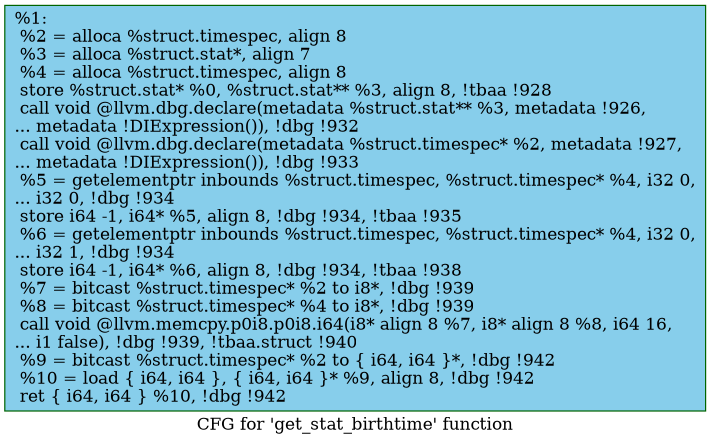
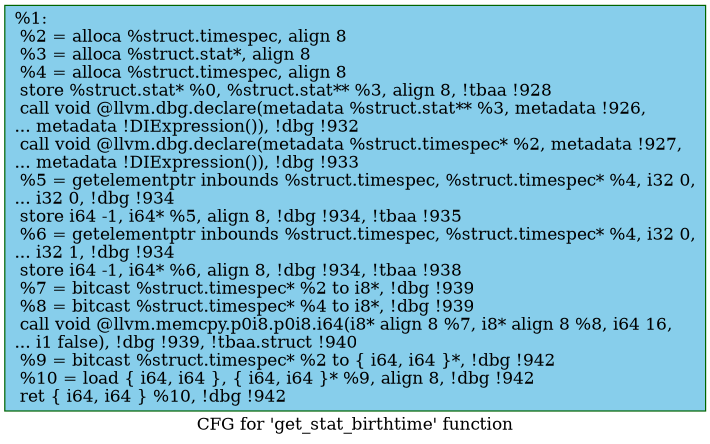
(163, 55) -> (163, 55)
